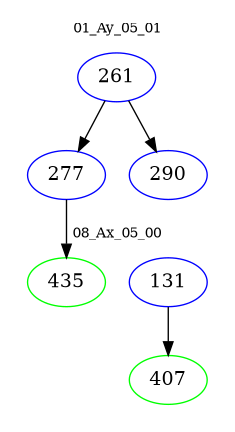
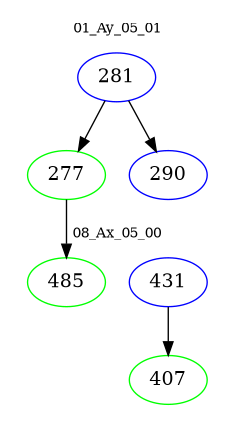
(117, 77) -> (117, 77)
(66, 175) -> (66, 175)
(66, 282) -> (66, 282)
(168, 282) -> (168, 282)
